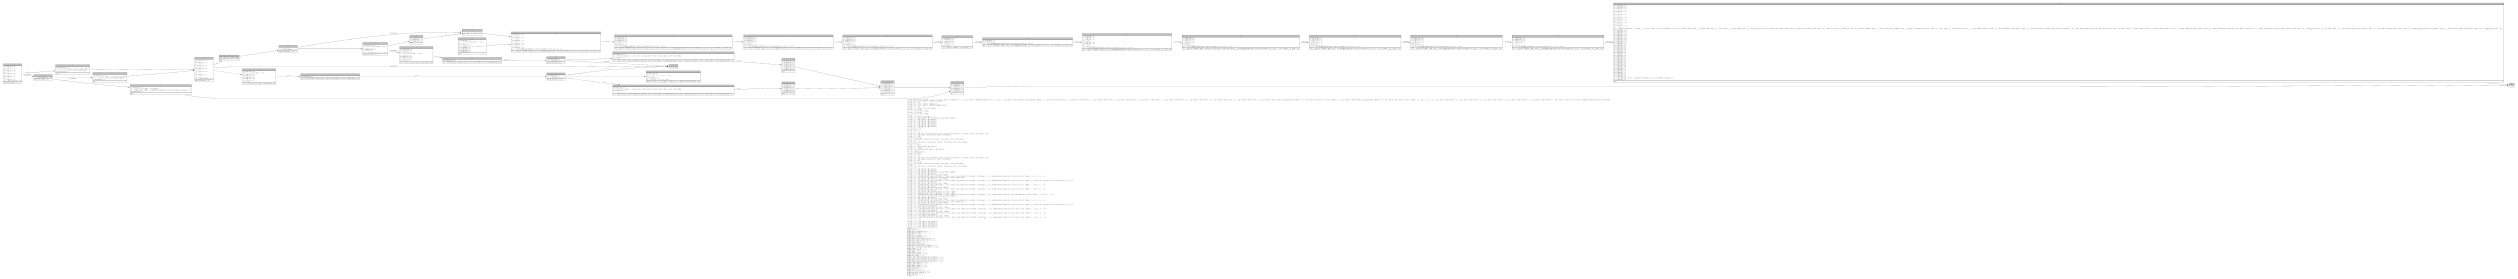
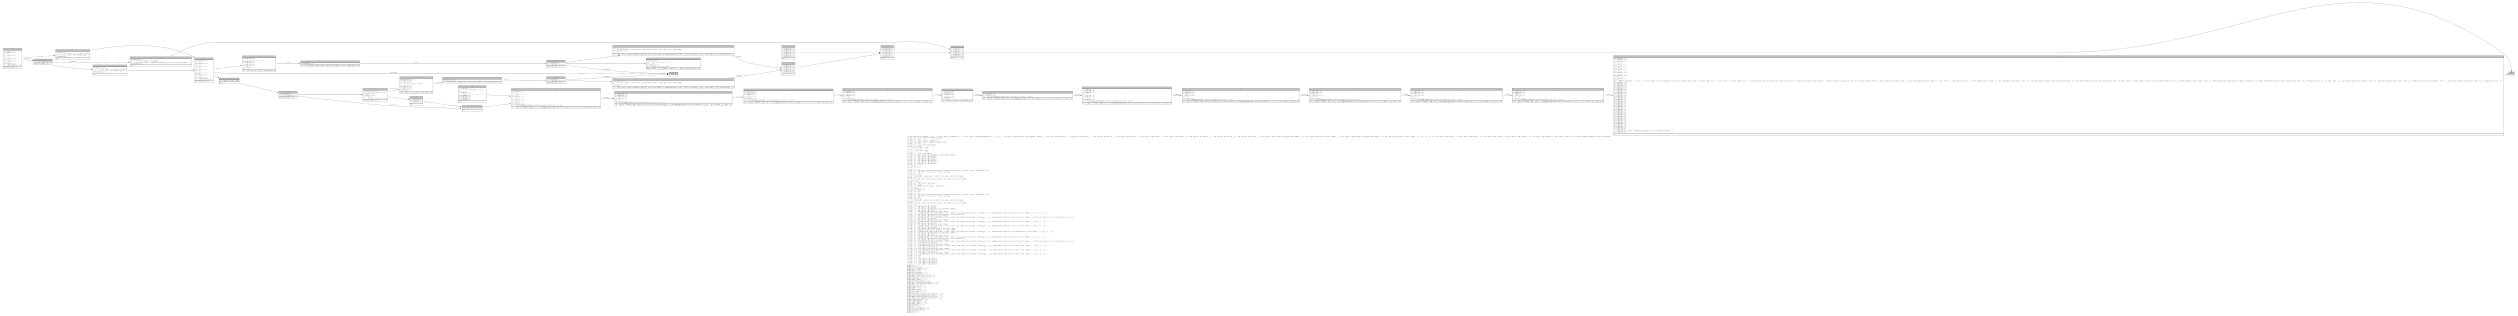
(757, 63) -> (754, 74)
